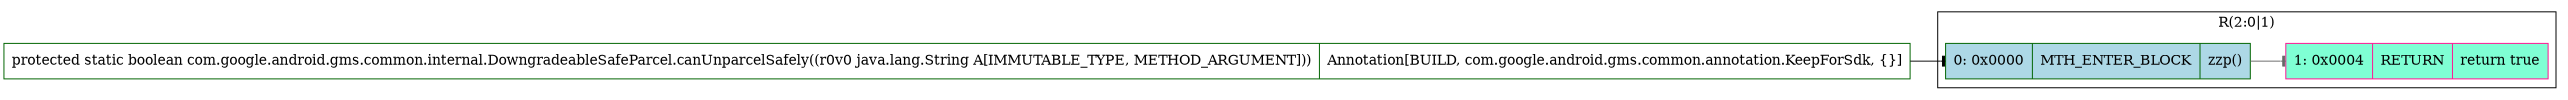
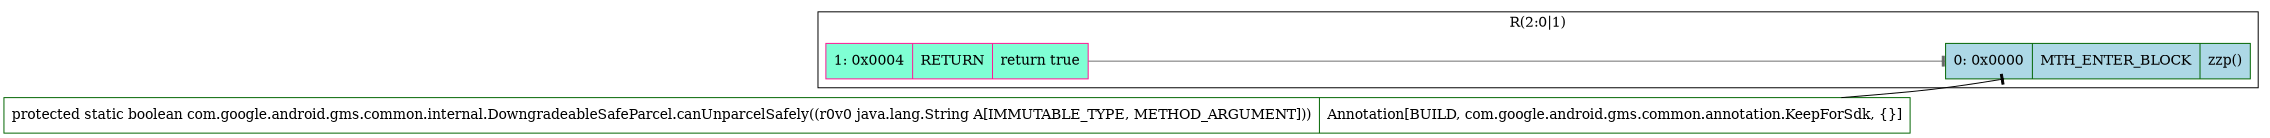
(2266, 61) -> (1514, 61)
